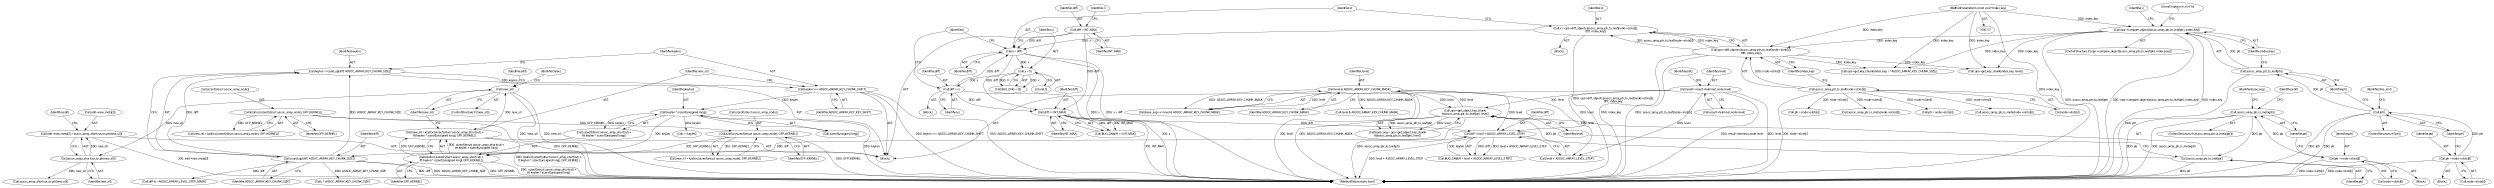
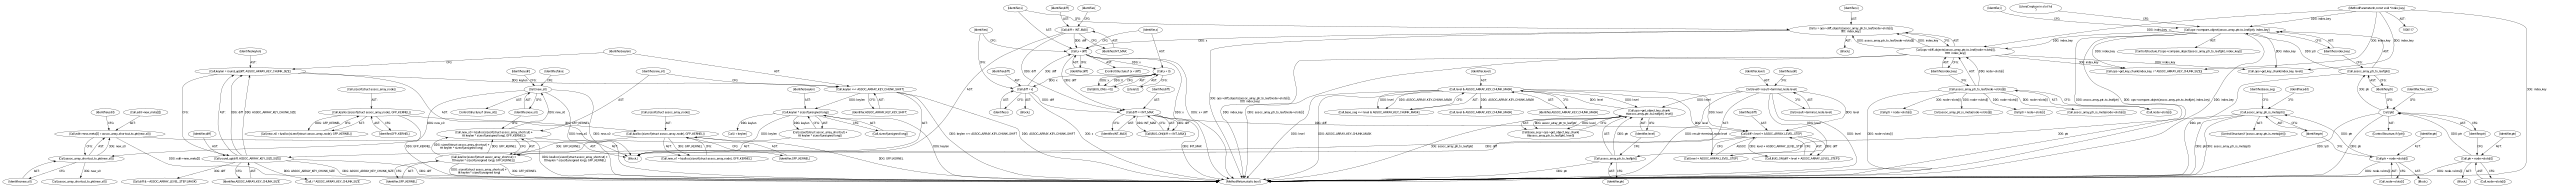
none -> (1123, 71)
(1456, 146) -> (1808, 146)
(1568, 146) -> (1742, 146)
(1410, 148) -> none
(319, 159) -> (248, 159)
